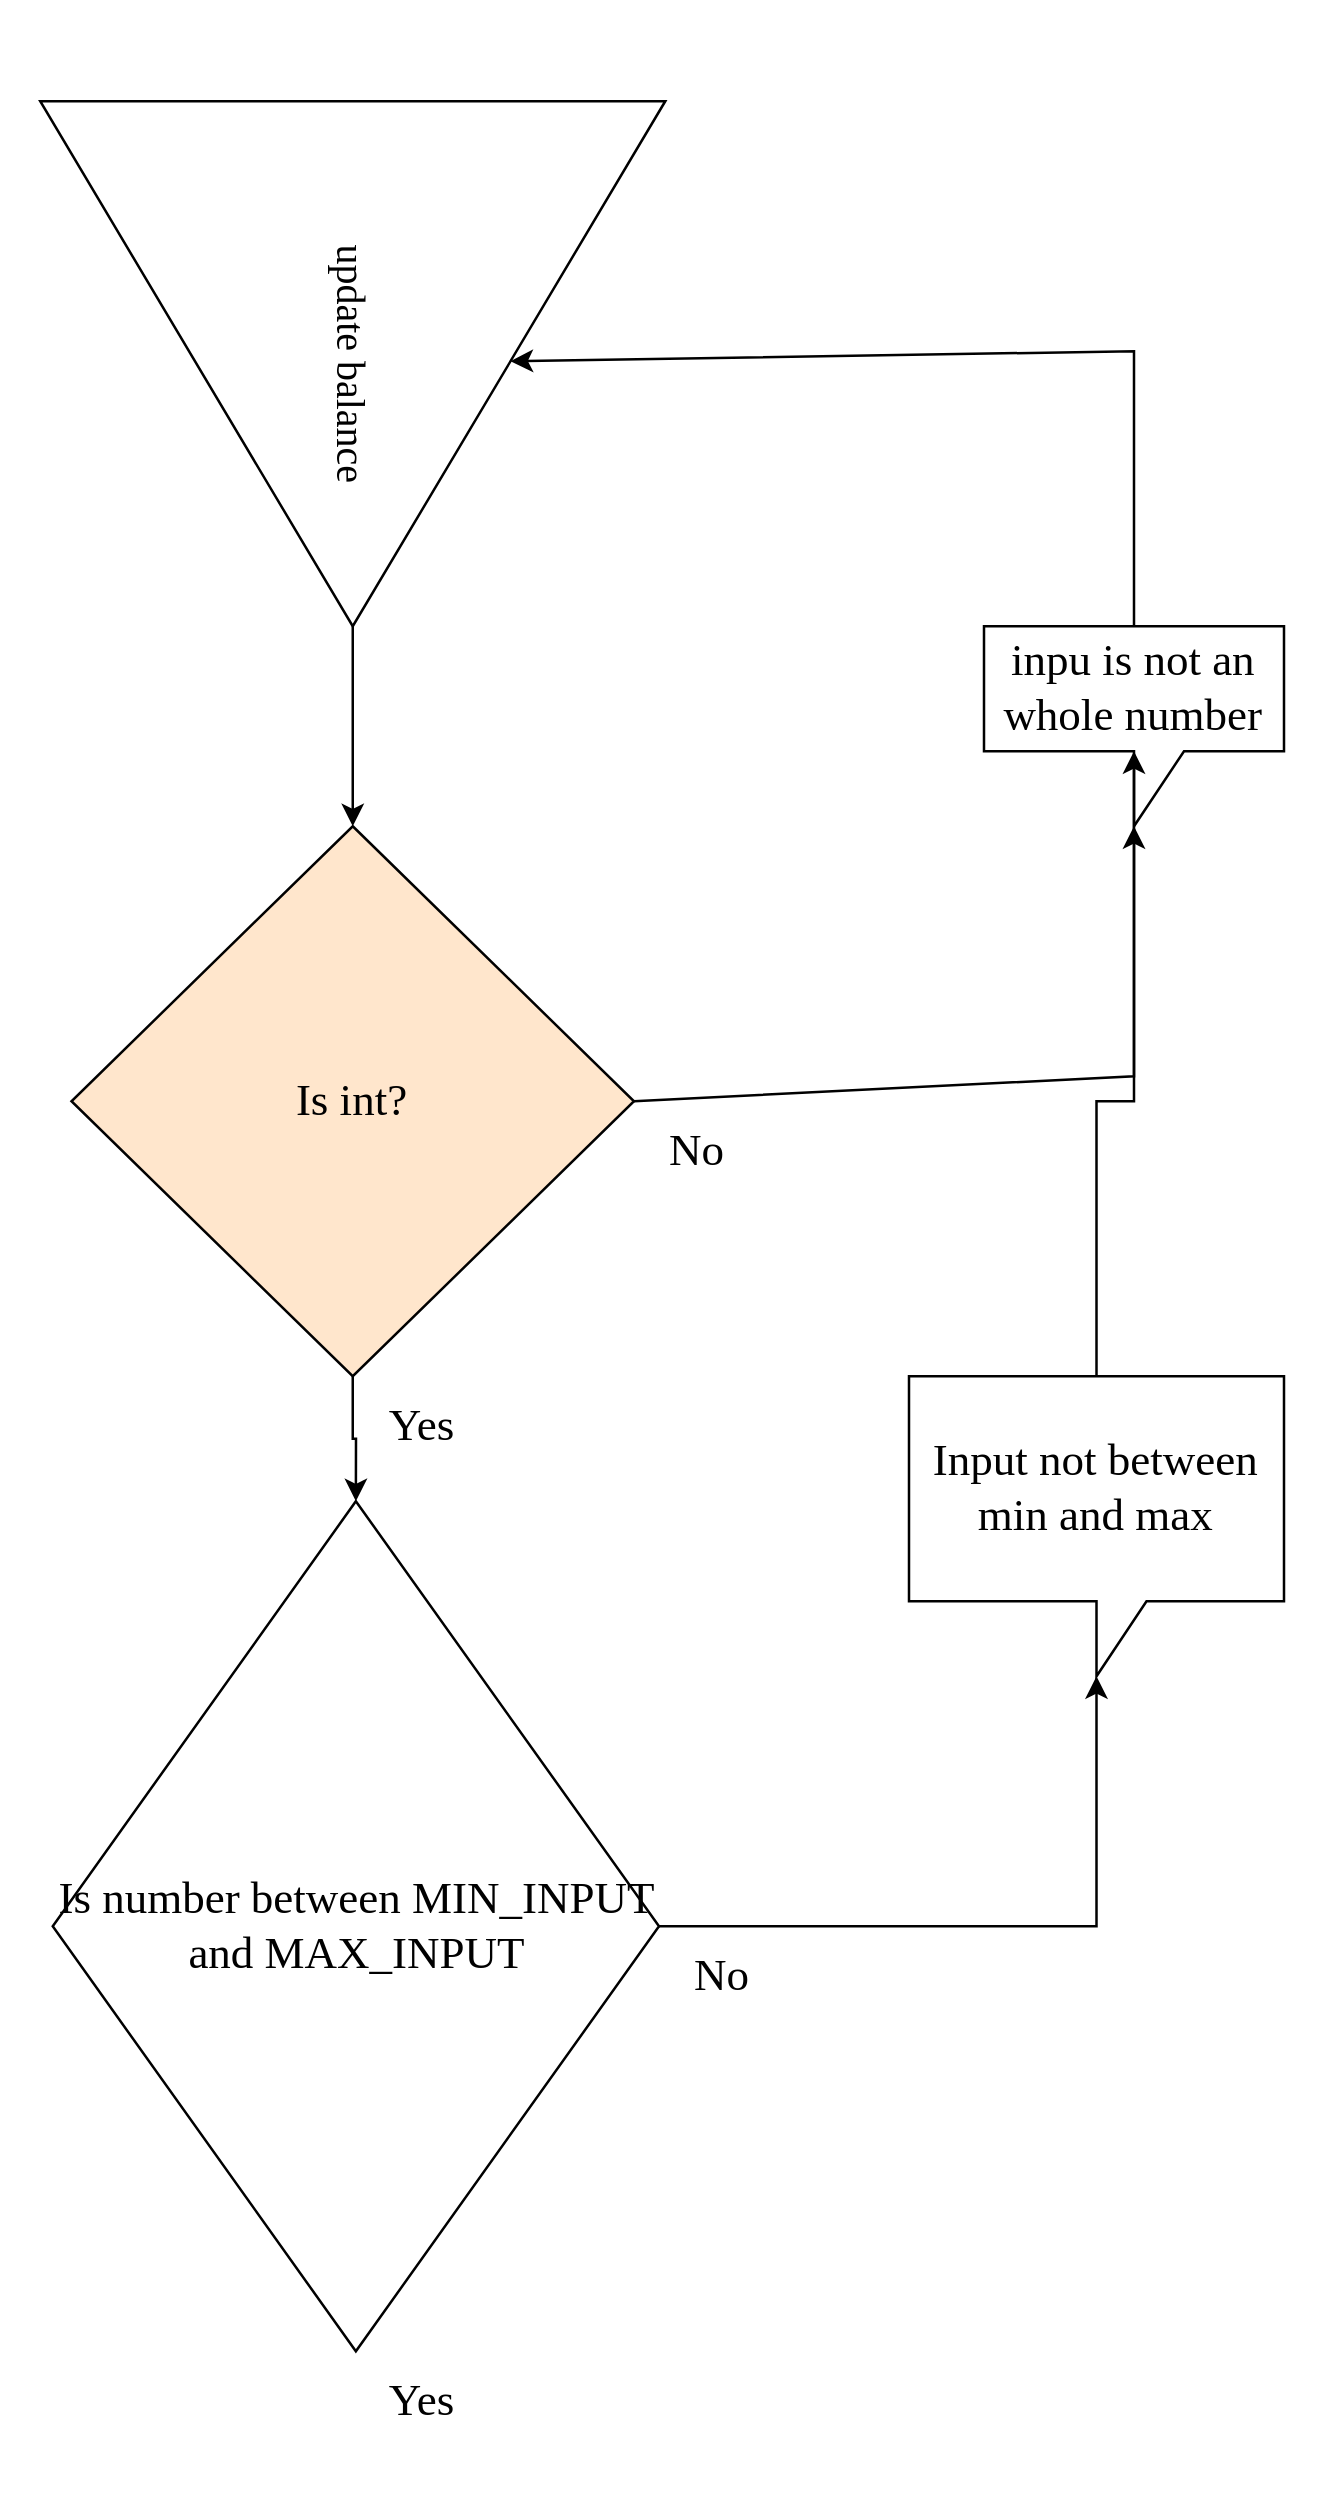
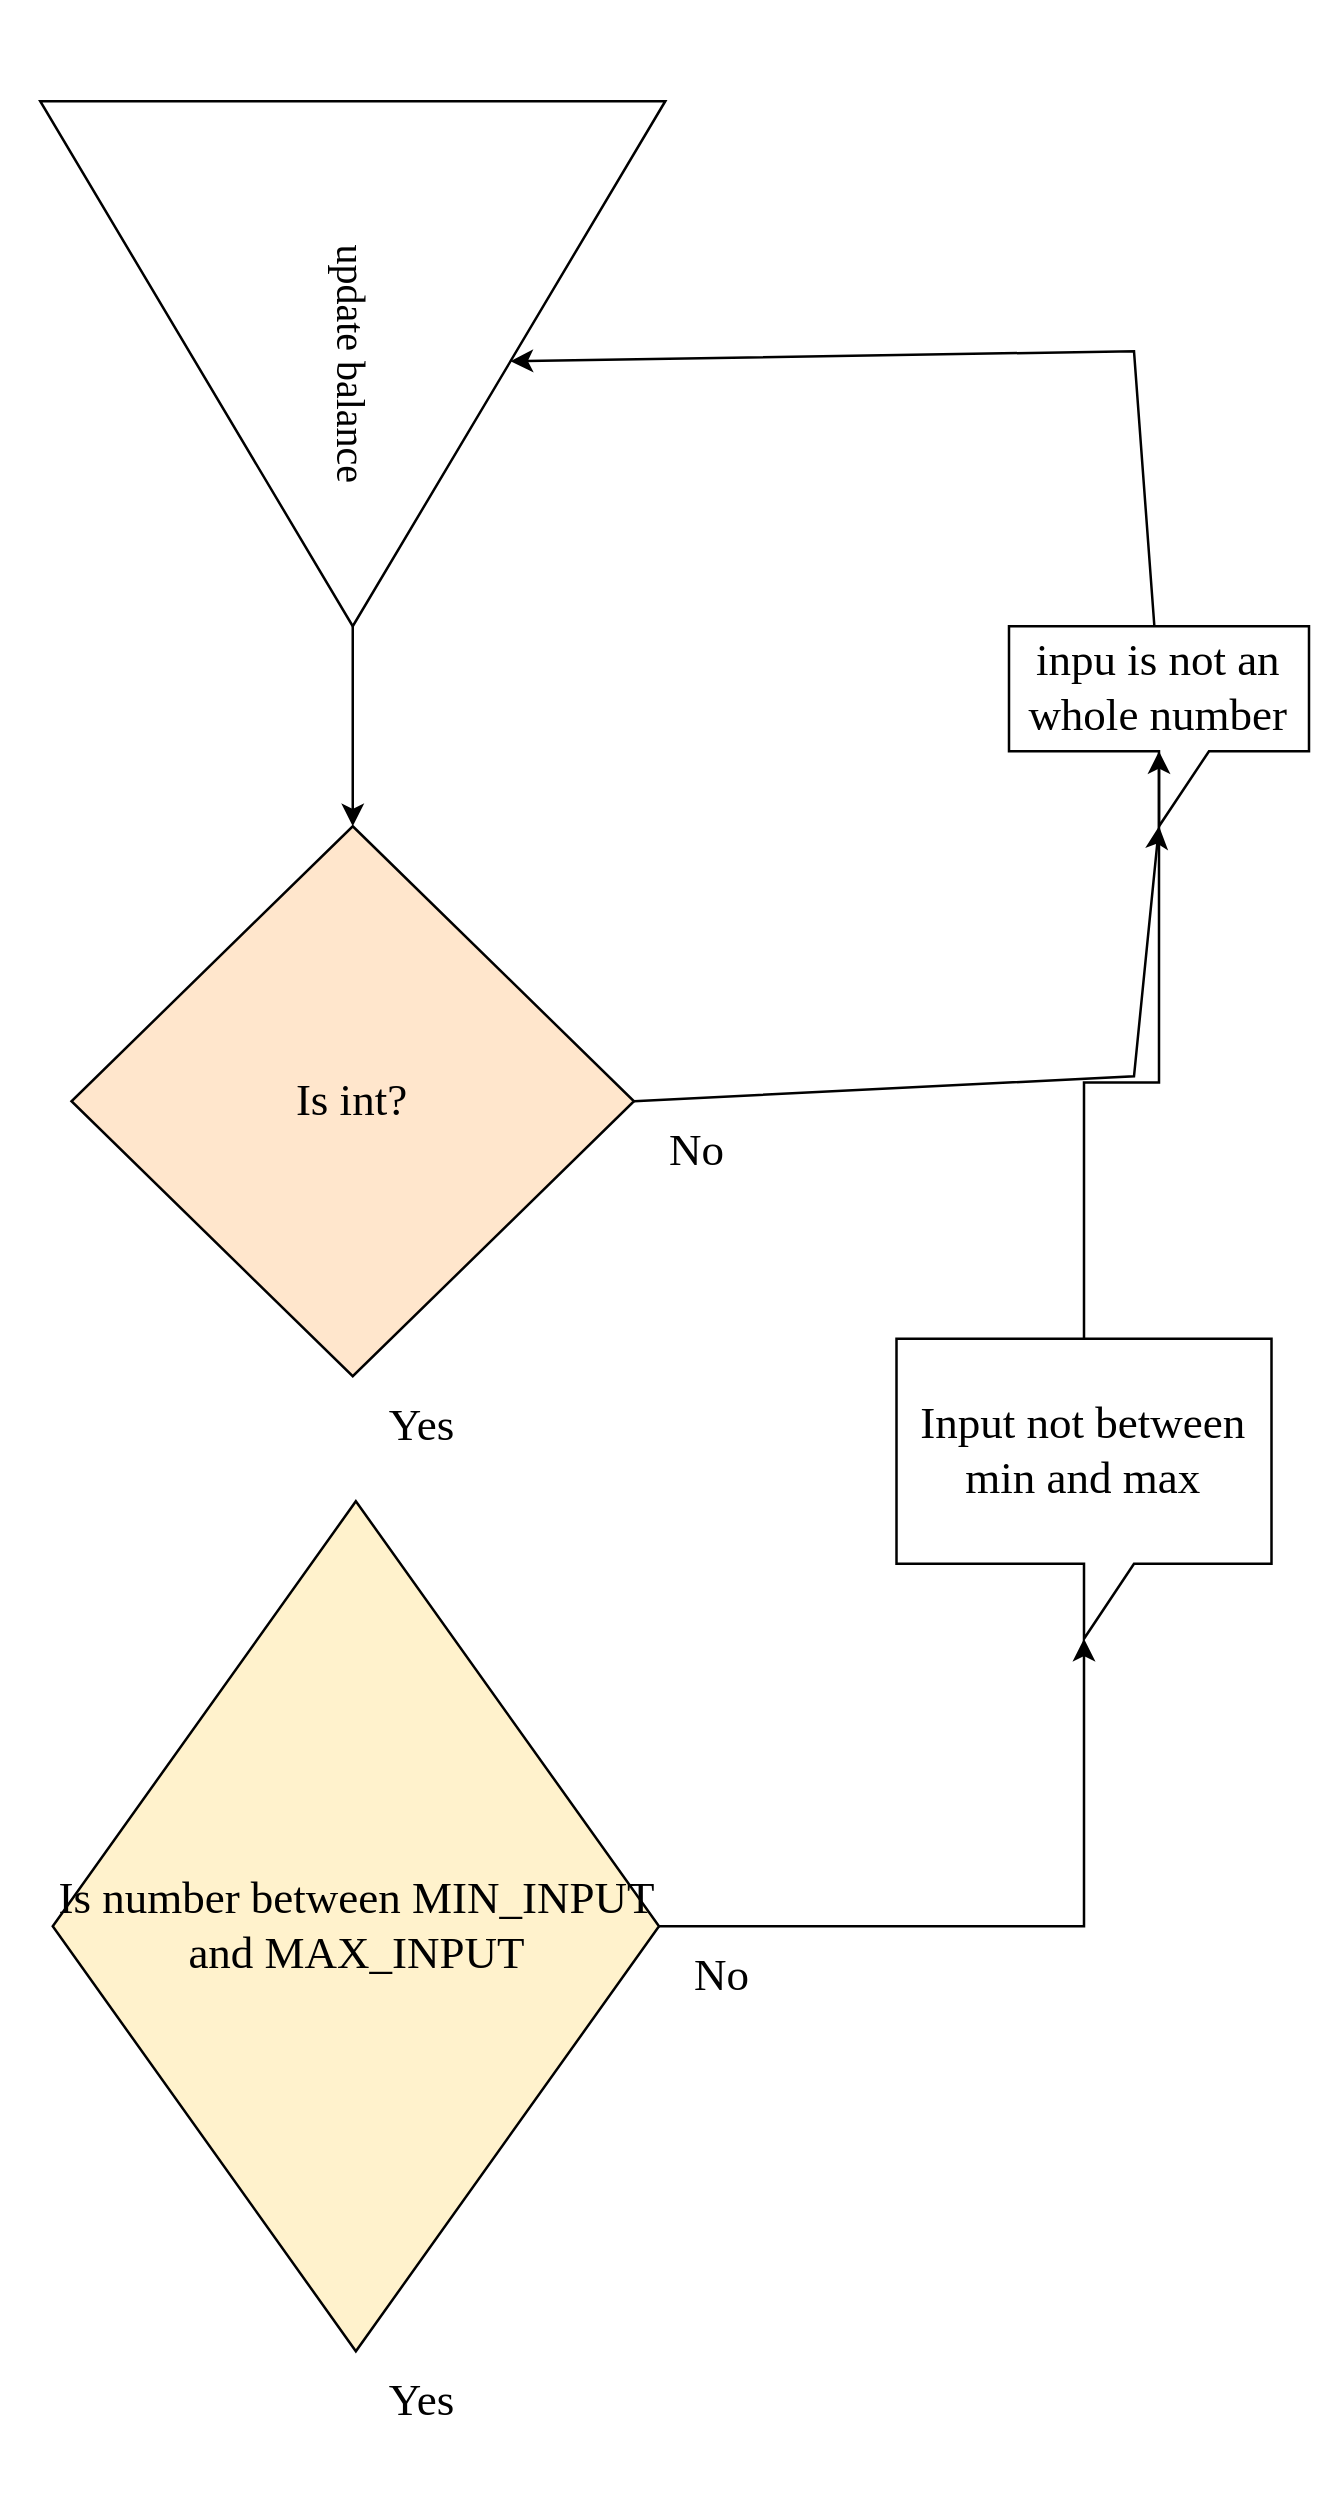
(1134, 726) -> (1159, 726)
(353, 1432) -> none
(1096, 1526) -> (1084, 1489)
(356, 1926) -> (356, 1926)
